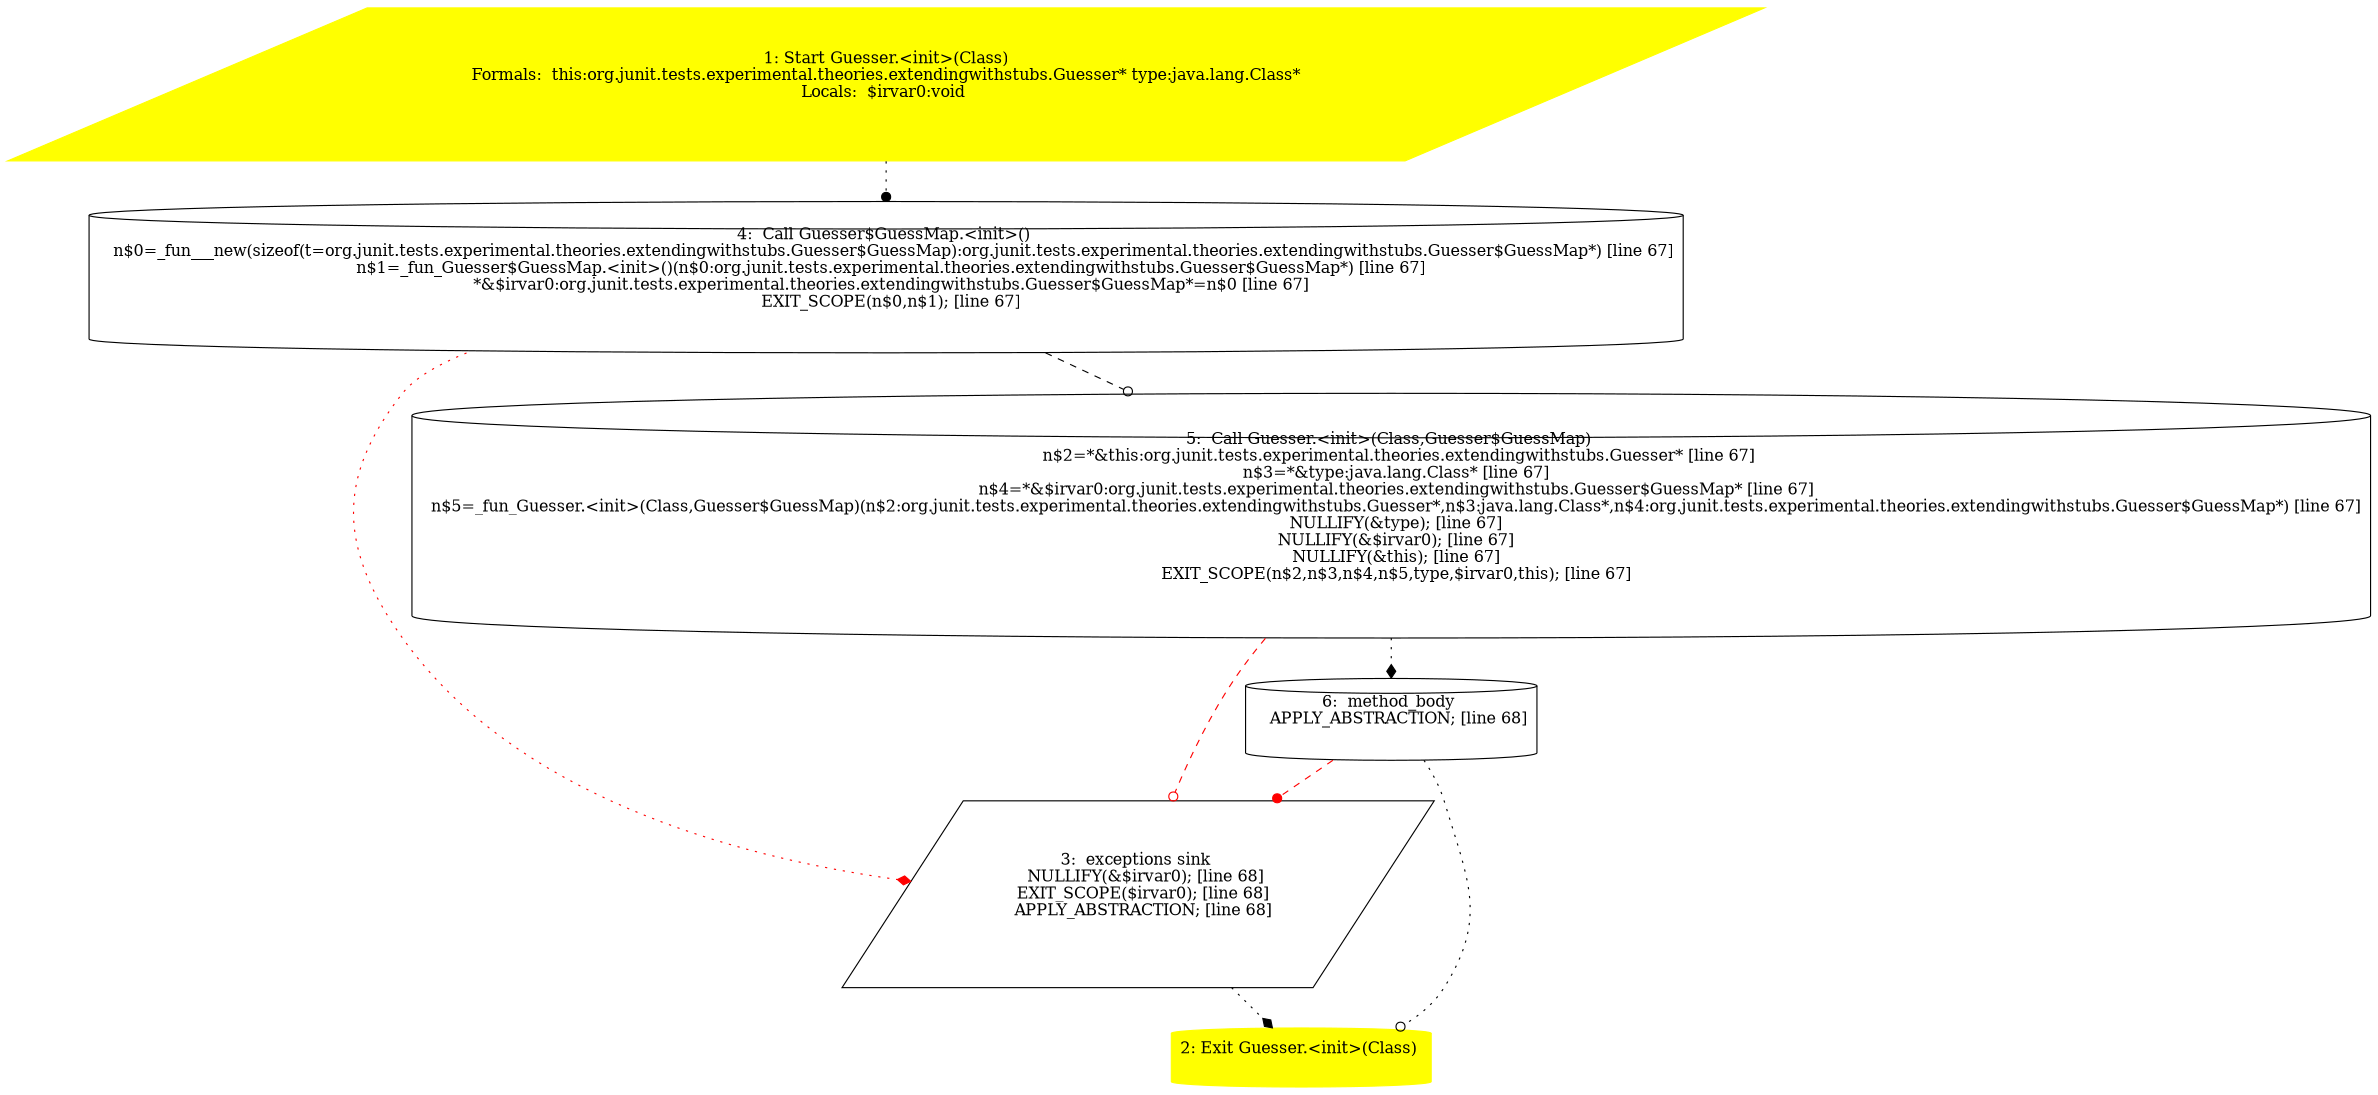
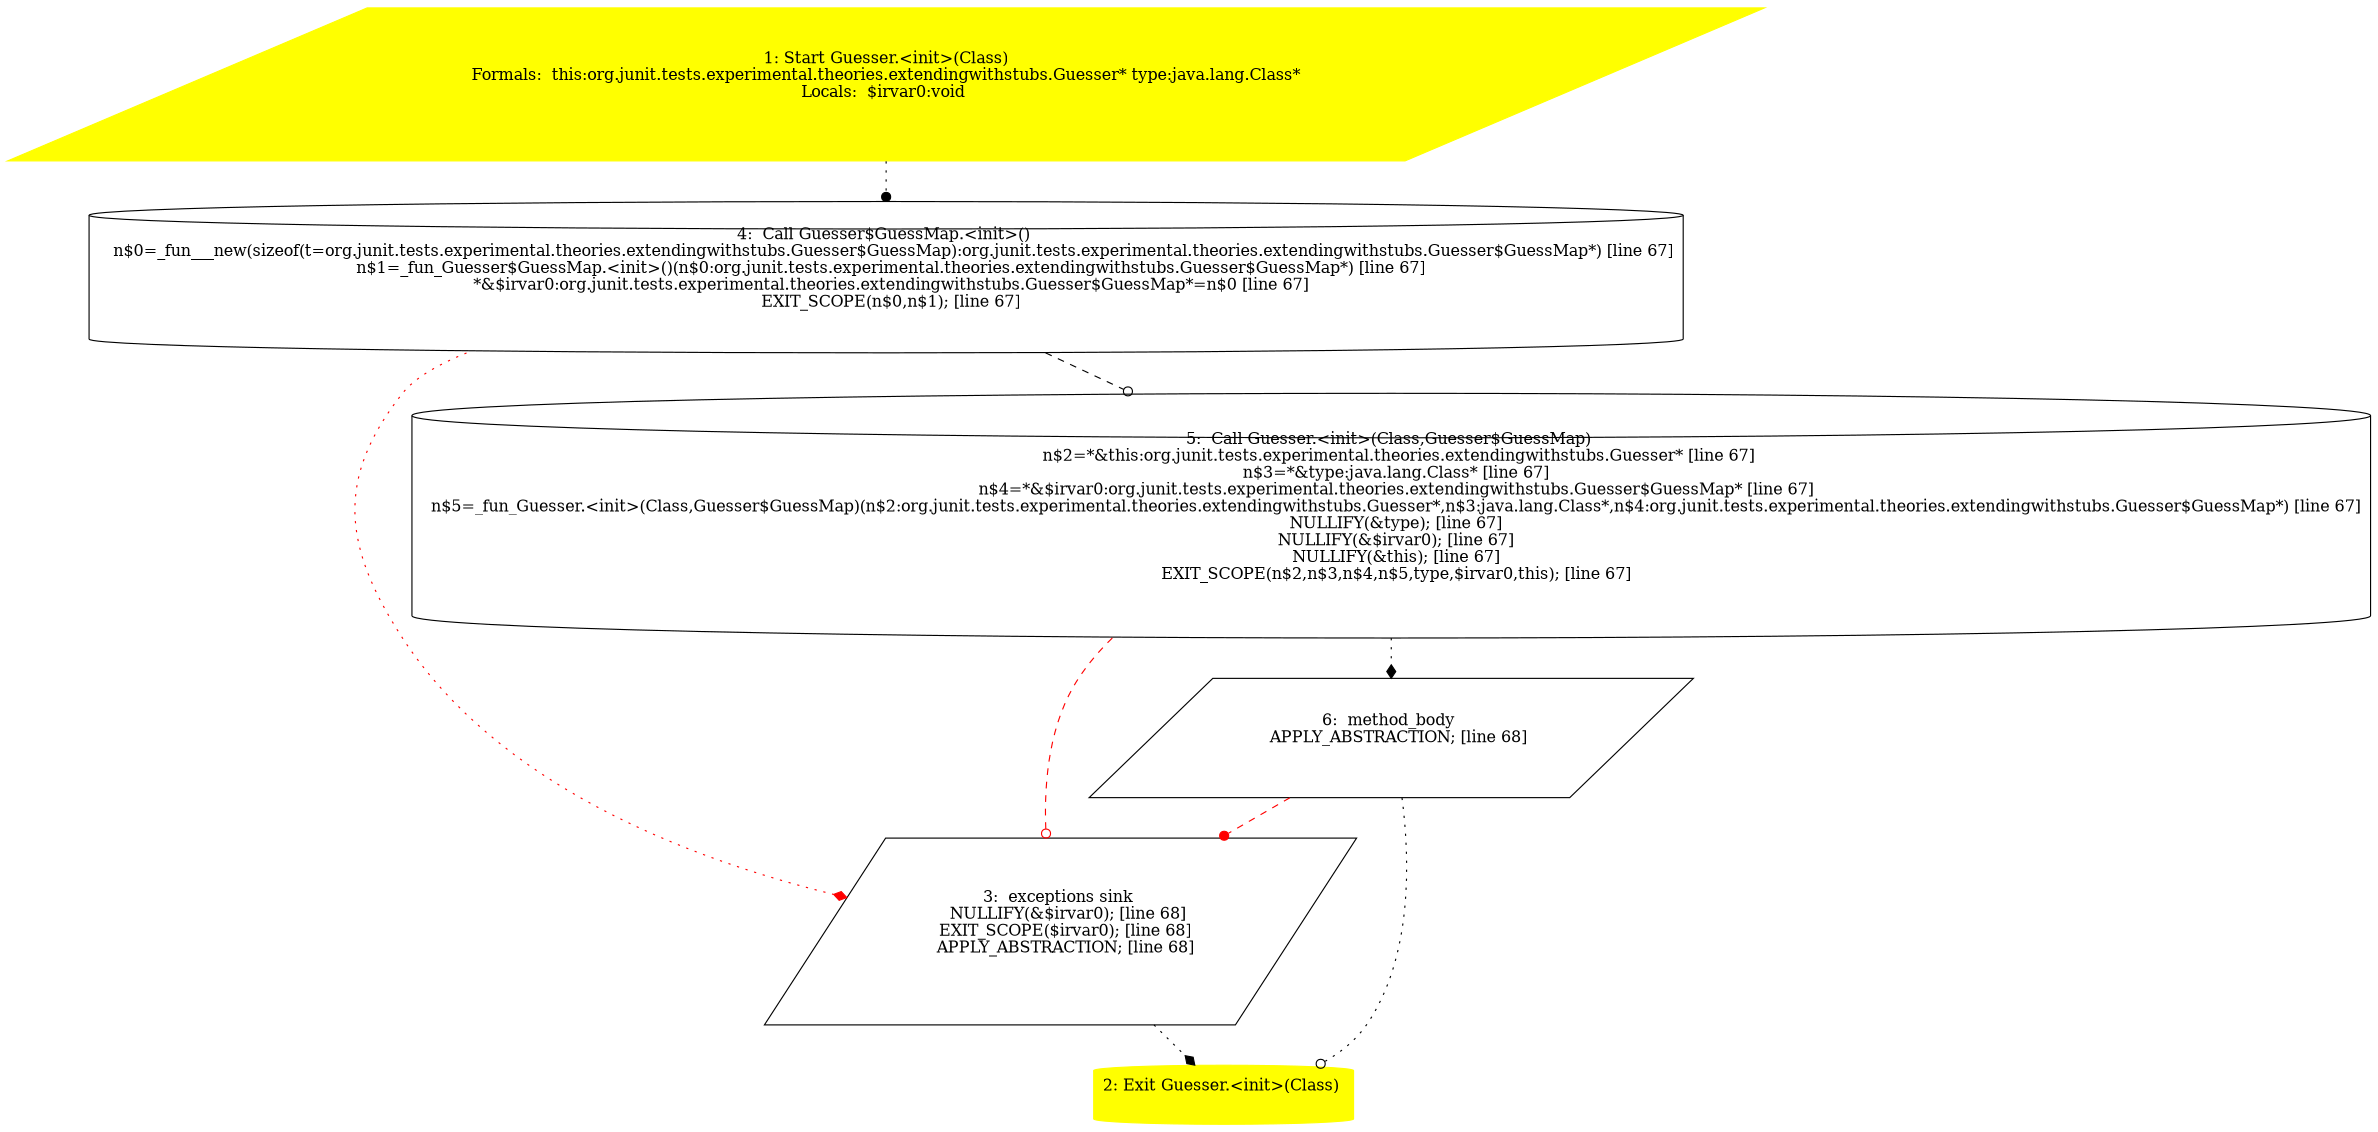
(1391, 719) -> (1391, 738)
